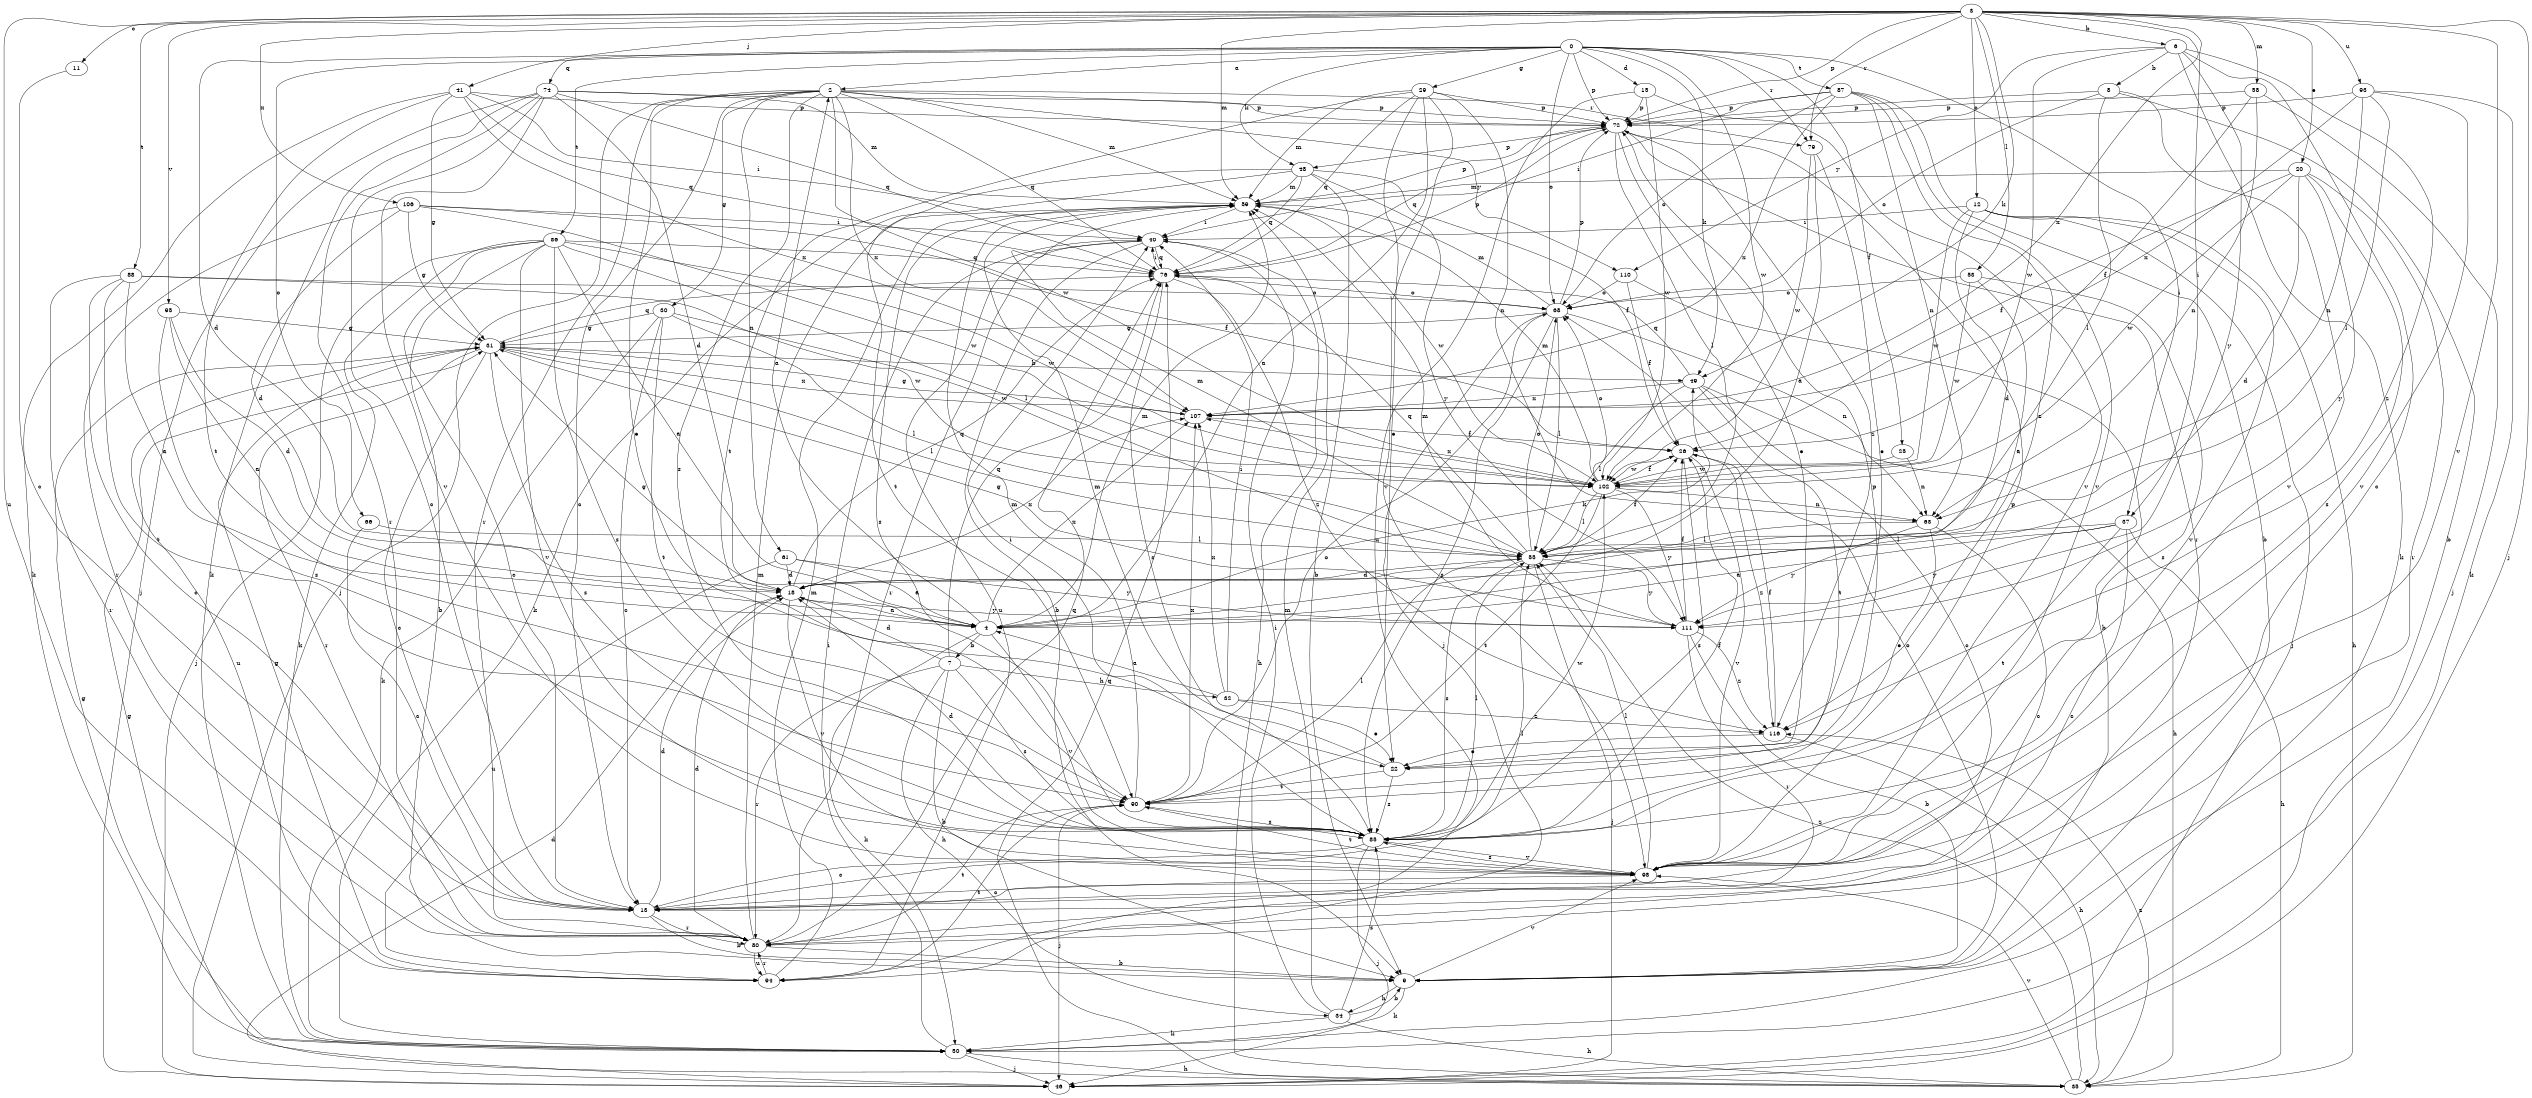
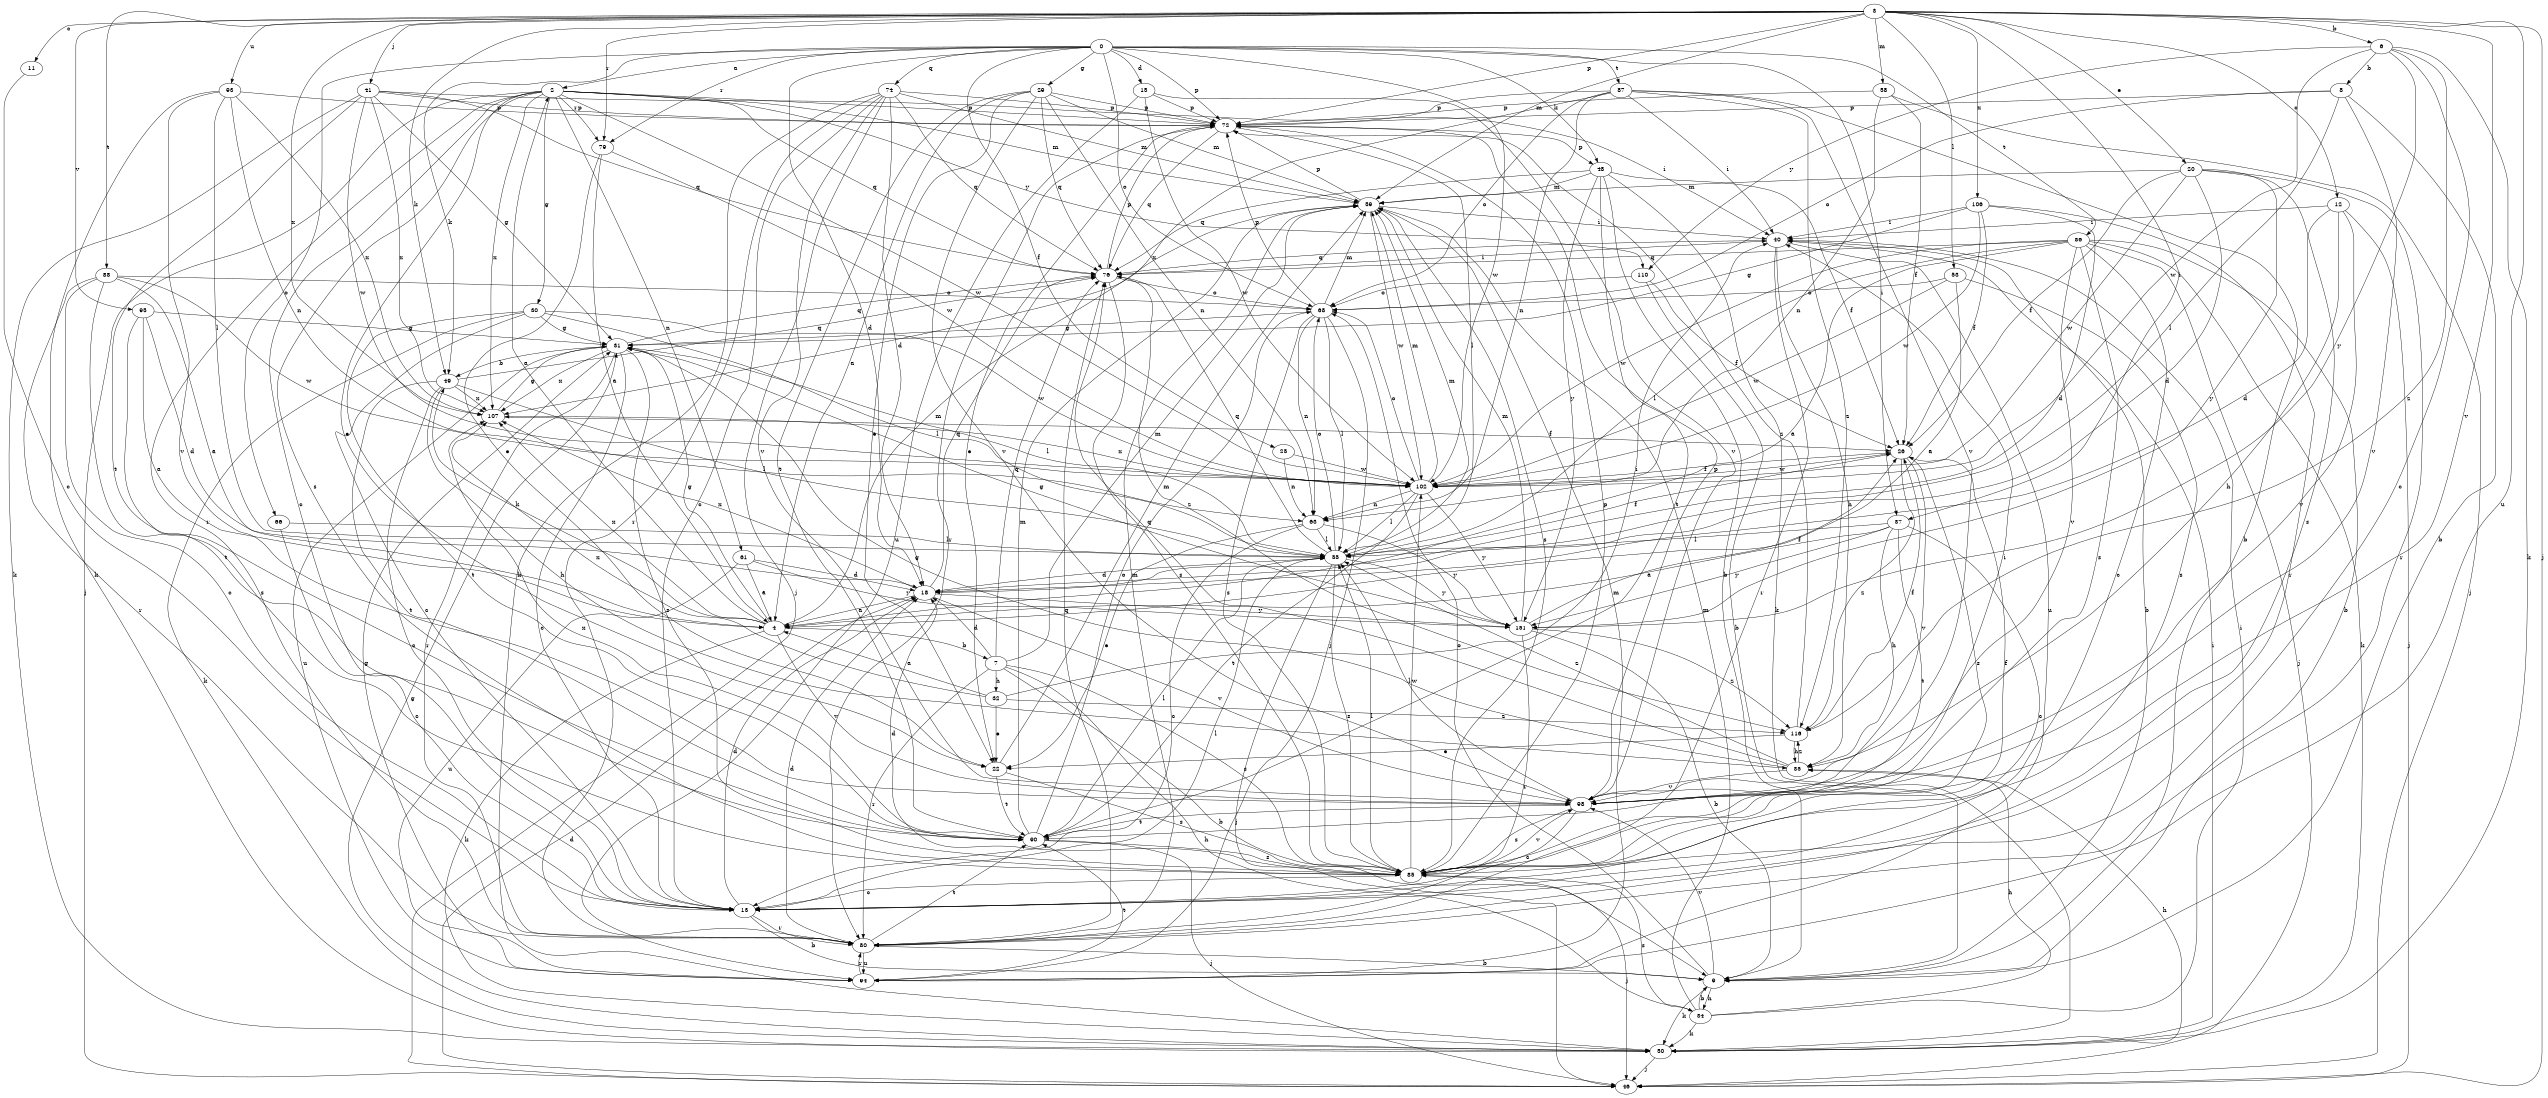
(1857, 388) -> (1671, 283)
none -> (1165, 419)
(1918, 452) -> (716, 442)
(1687, 628) -> (1521, 628)
